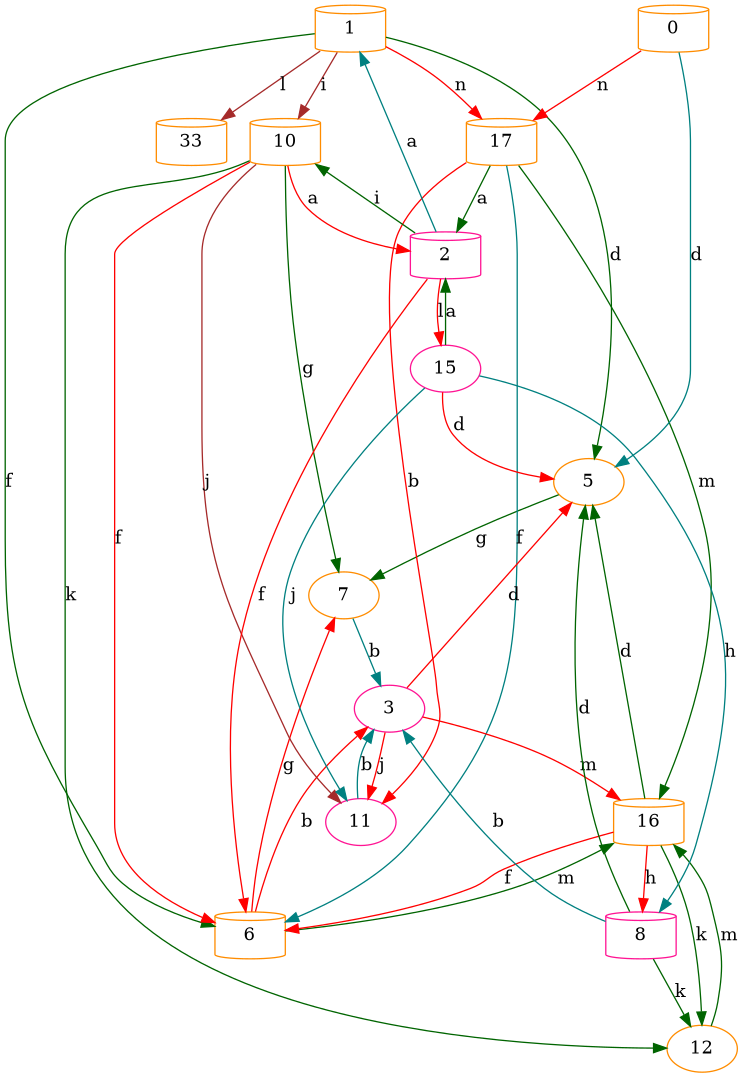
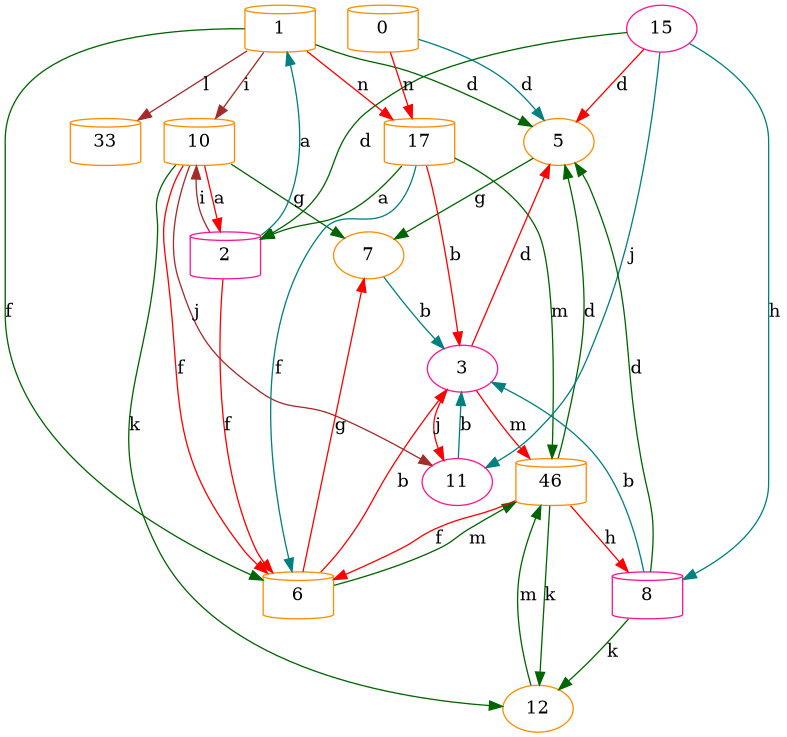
(371, 202) -> (199, 206)
(438, 305) -> none
(451, 312) -> (366, 142)
(404, 472) -> (444, 249)
(649, 822) -> (551, 482)
